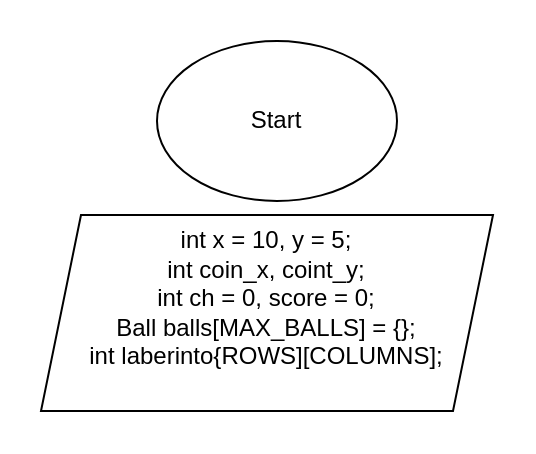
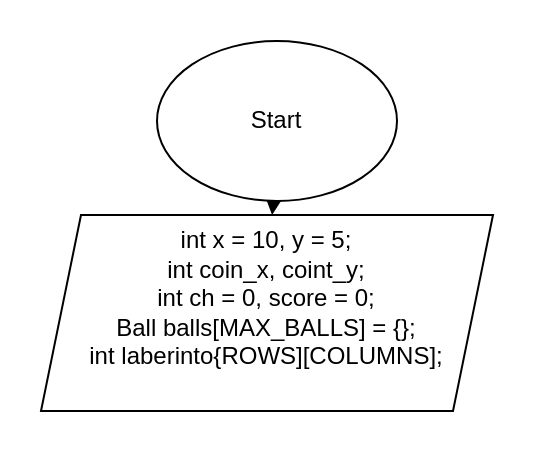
none -> (274, 201)
